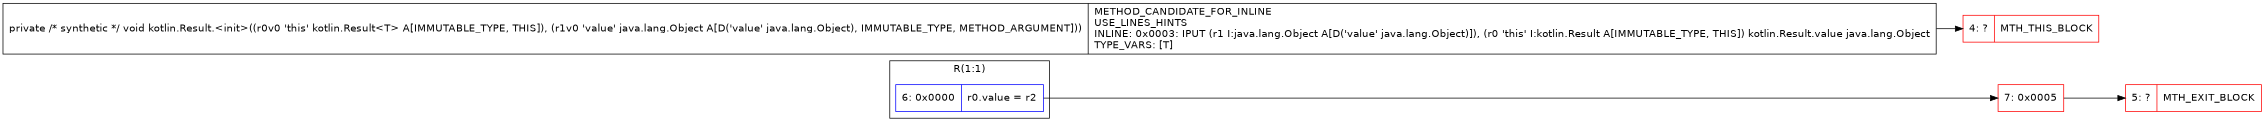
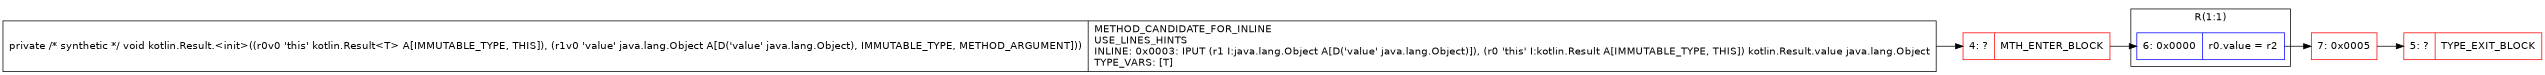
(2047, 28) -> (2052, 46)
none -> (2120, 46)
(2209, 98) -> (2488, 46)
